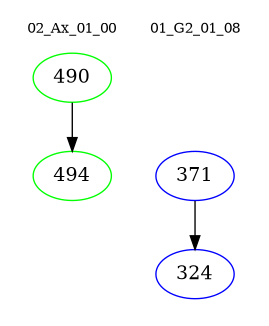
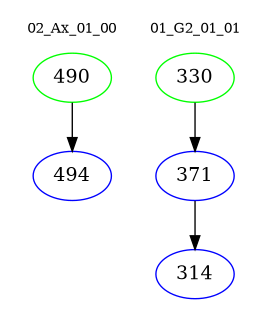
(196, 29) -> (196, 29)
none -> (195, 78)
(72, 176) -> (72, 176)
(195, 274) -> (195, 274)
